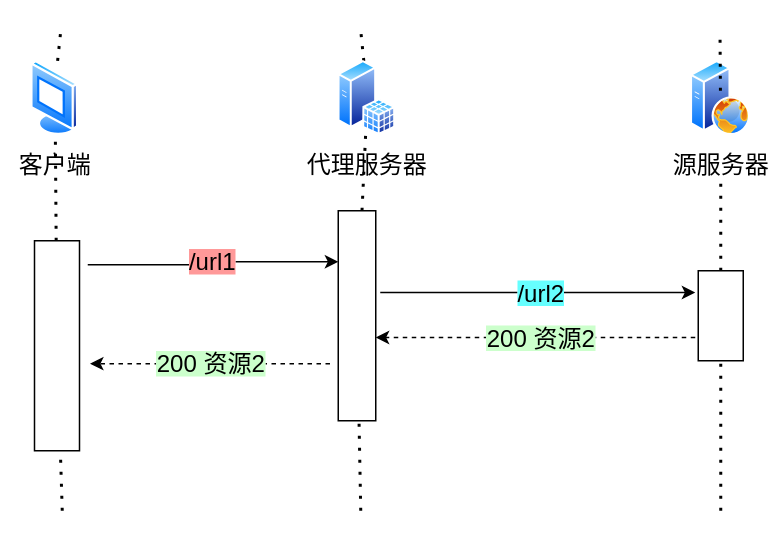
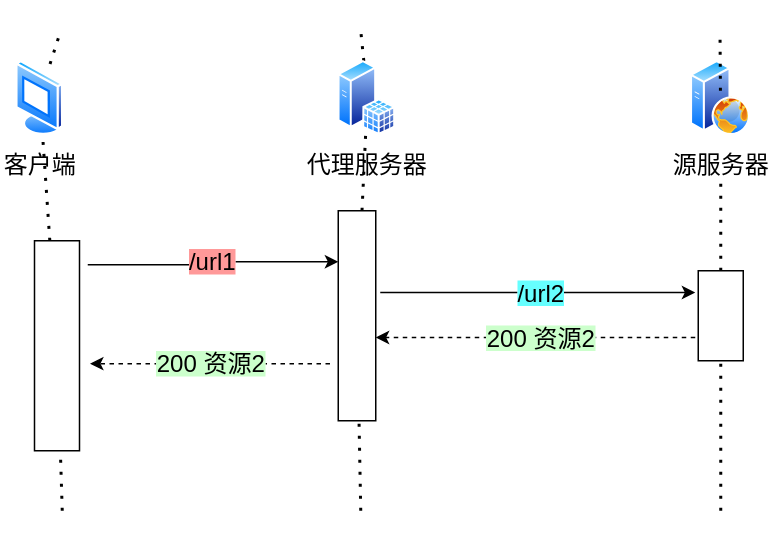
(55, 98) -> (40, 98)
